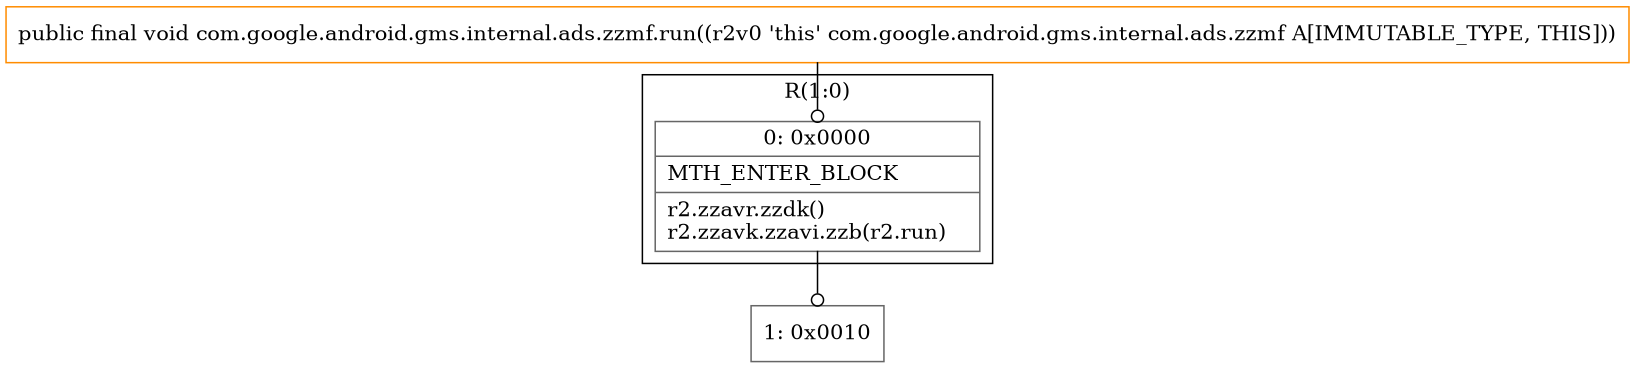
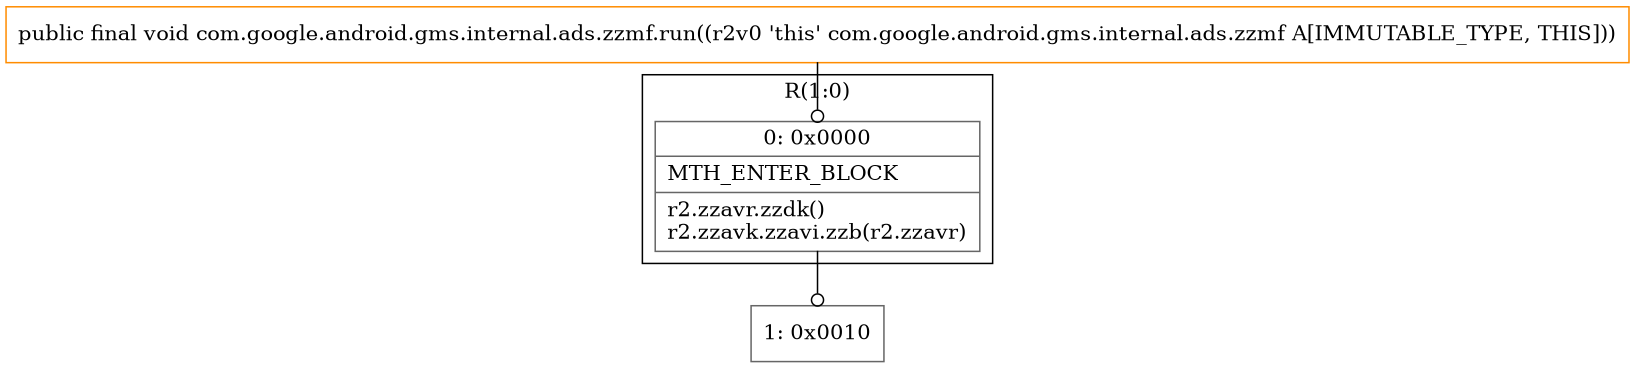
(807, 232) -> (818, 232)
